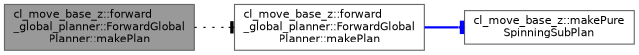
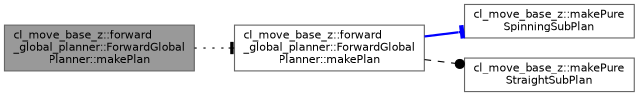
none -> (549, 75)
